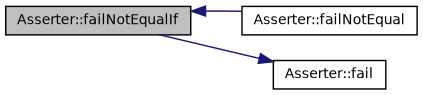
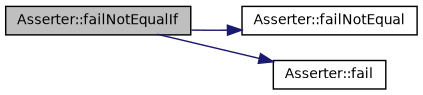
(224, 11) -> (209, 30)
